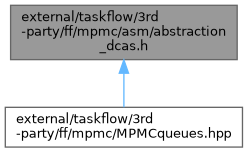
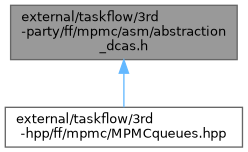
(124, 127) -> (124, 127)
